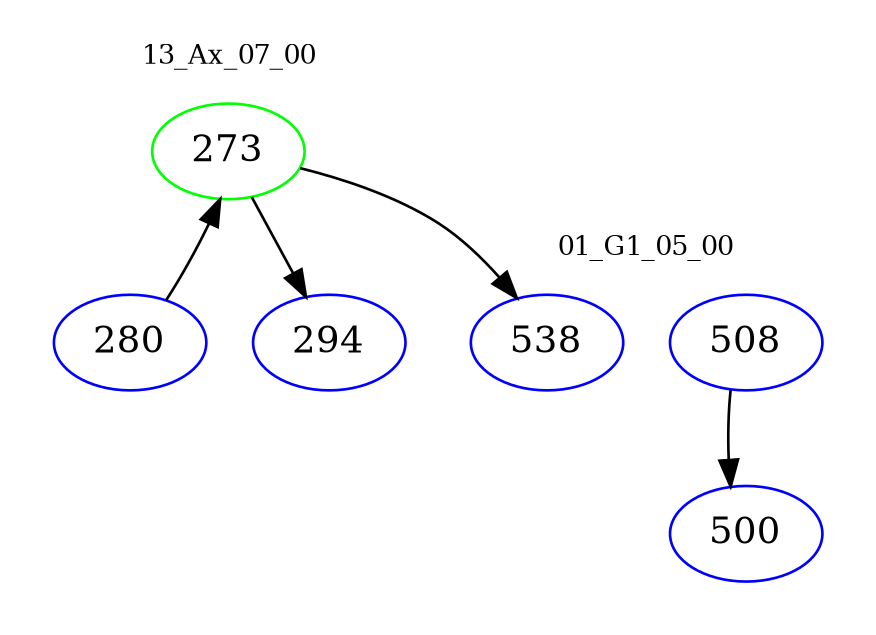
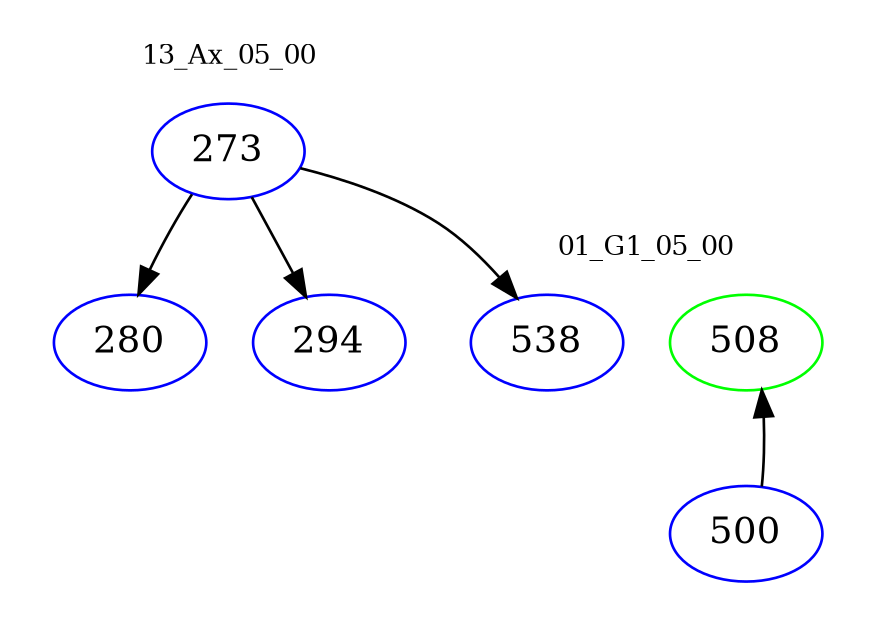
(230, 57) -> (230, 57)
(228, 151) -> (228, 151)
(189, 263) -> (170, 232)
(746, 343) -> (746, 343)
(728, 425) -> (764, 452)
